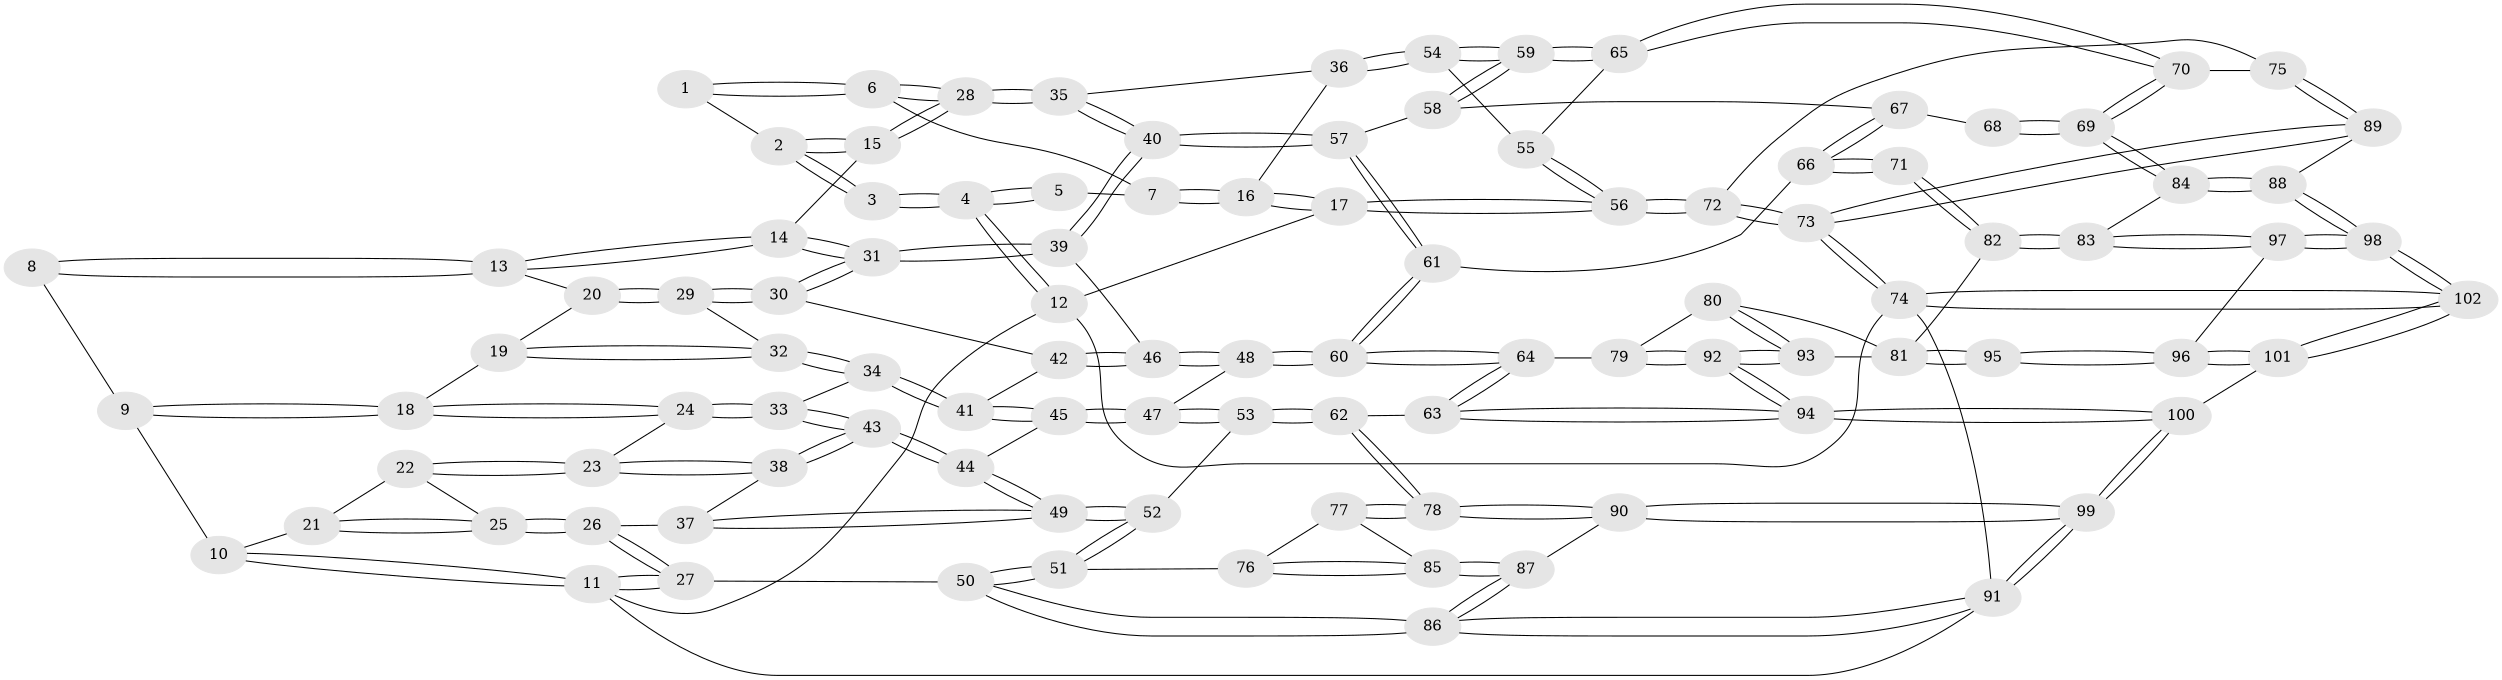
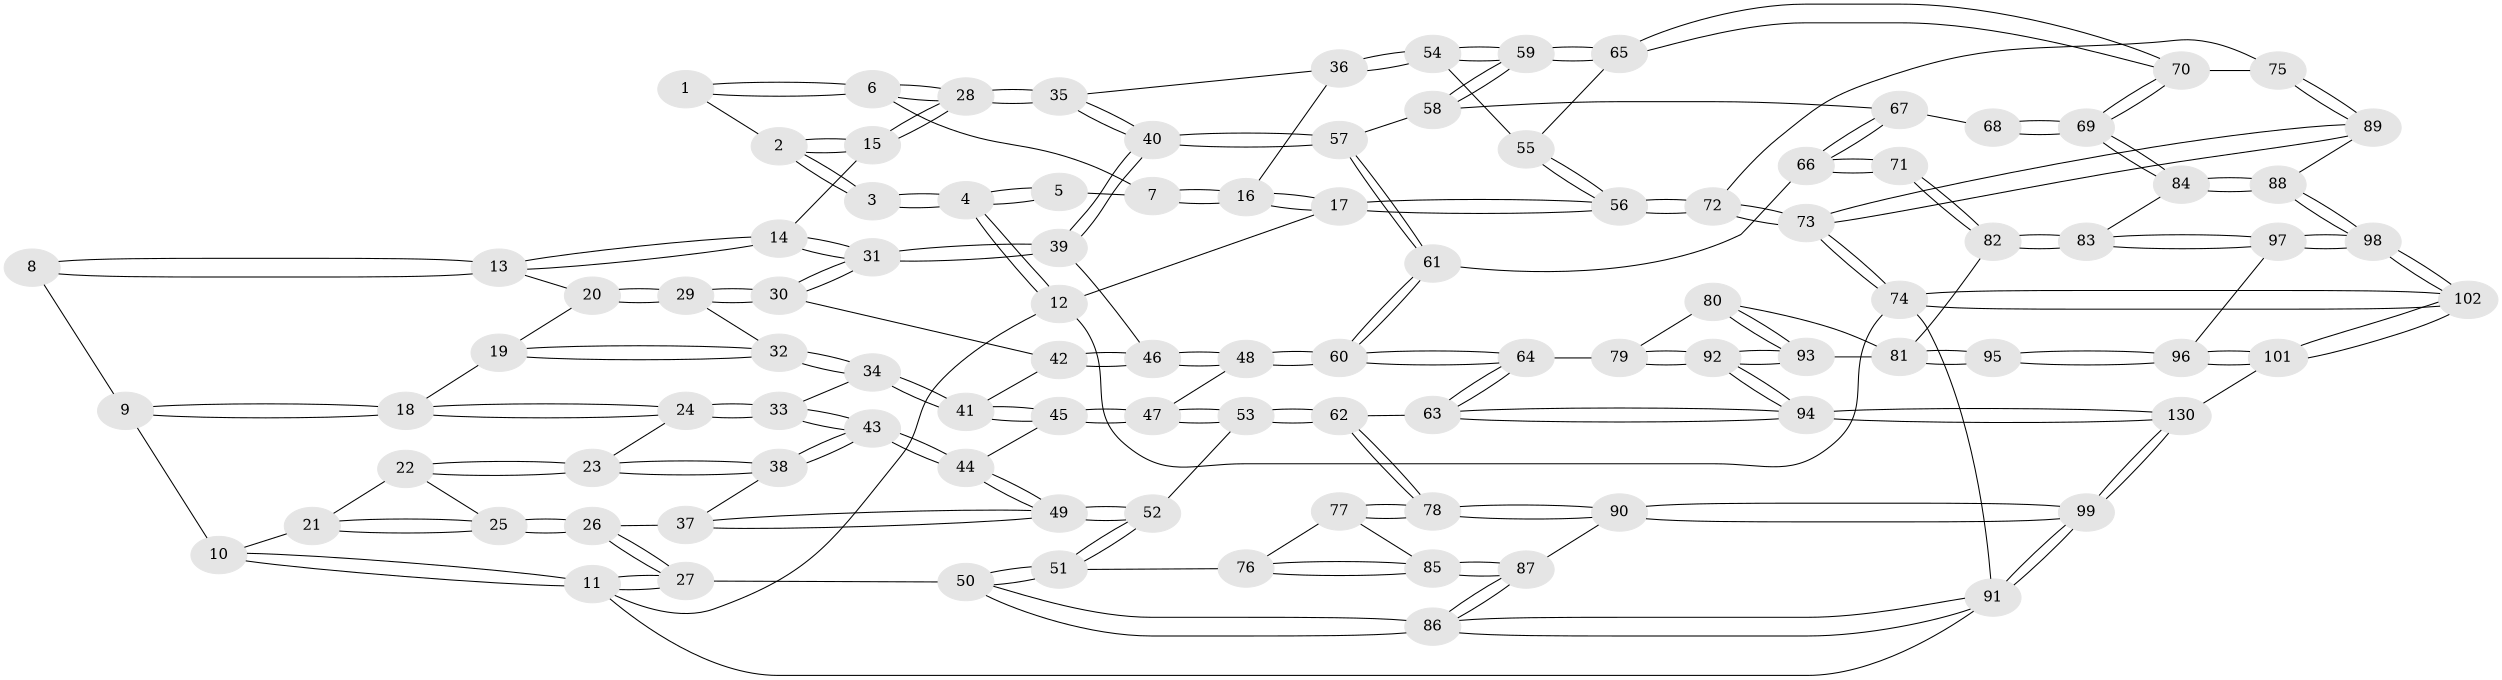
(2181, 416) -> (2181, 416)
